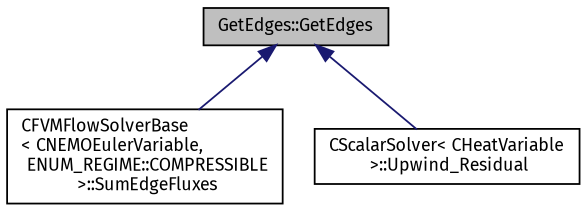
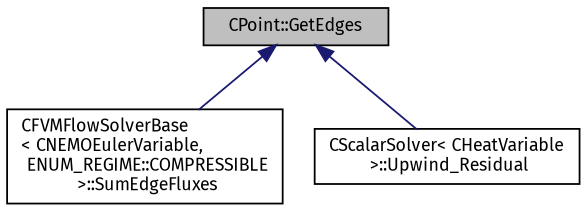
(296, 27) -> (296, 27)
